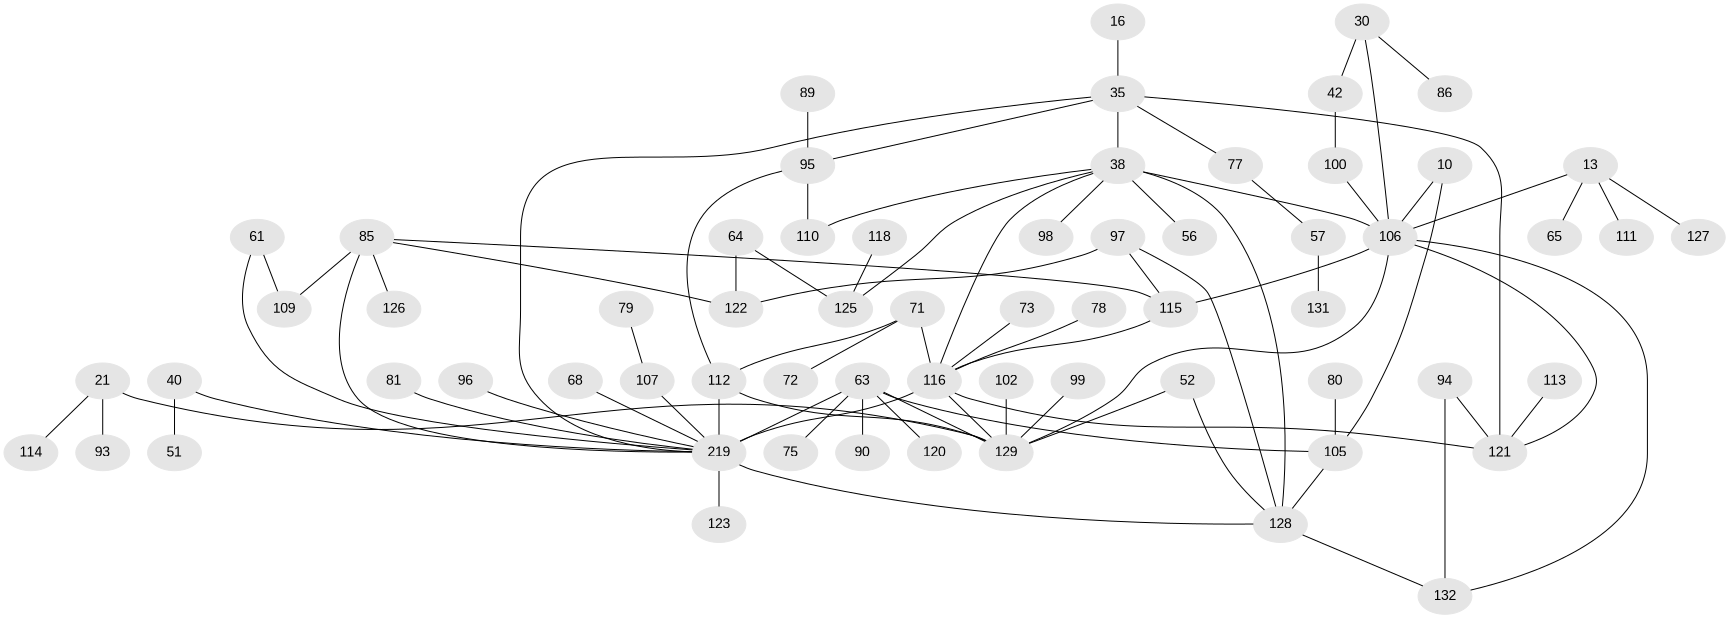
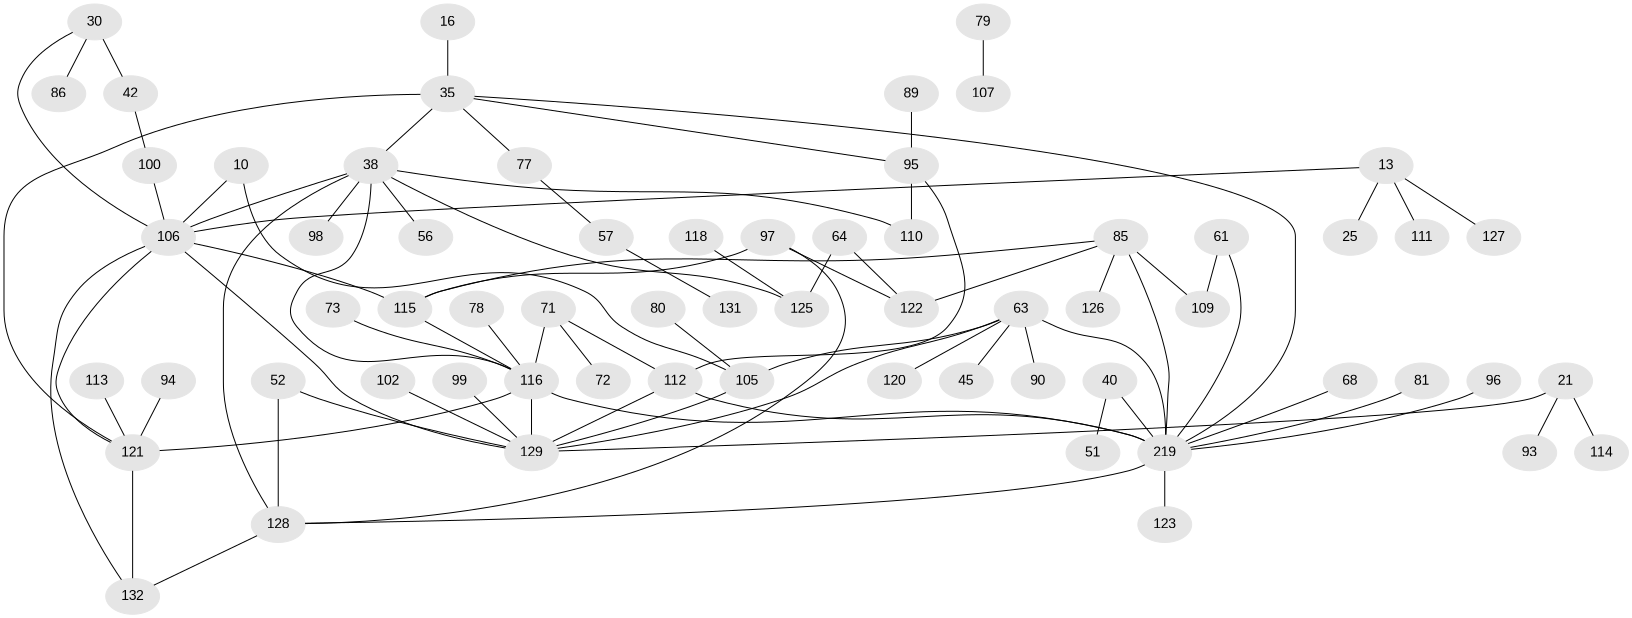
(1555, 237) -> (1350, 237)
(683, 417) -> none
(791, 453) -> (966, 381)
(1308, 489) -> (642, 422)
(1445, 489) -> (133, 525)
